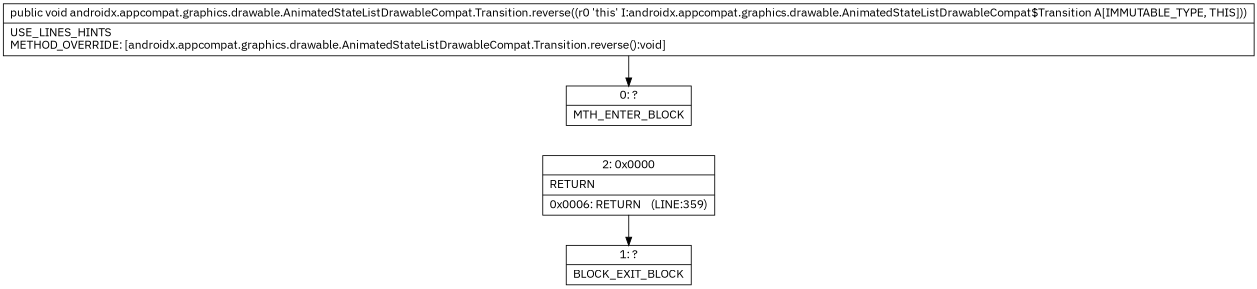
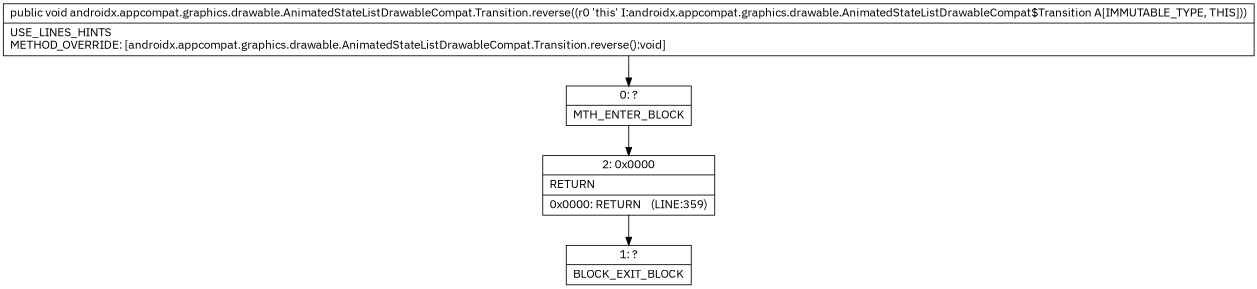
none -> (629, 136)
(629, 205) -> (629, 205)
